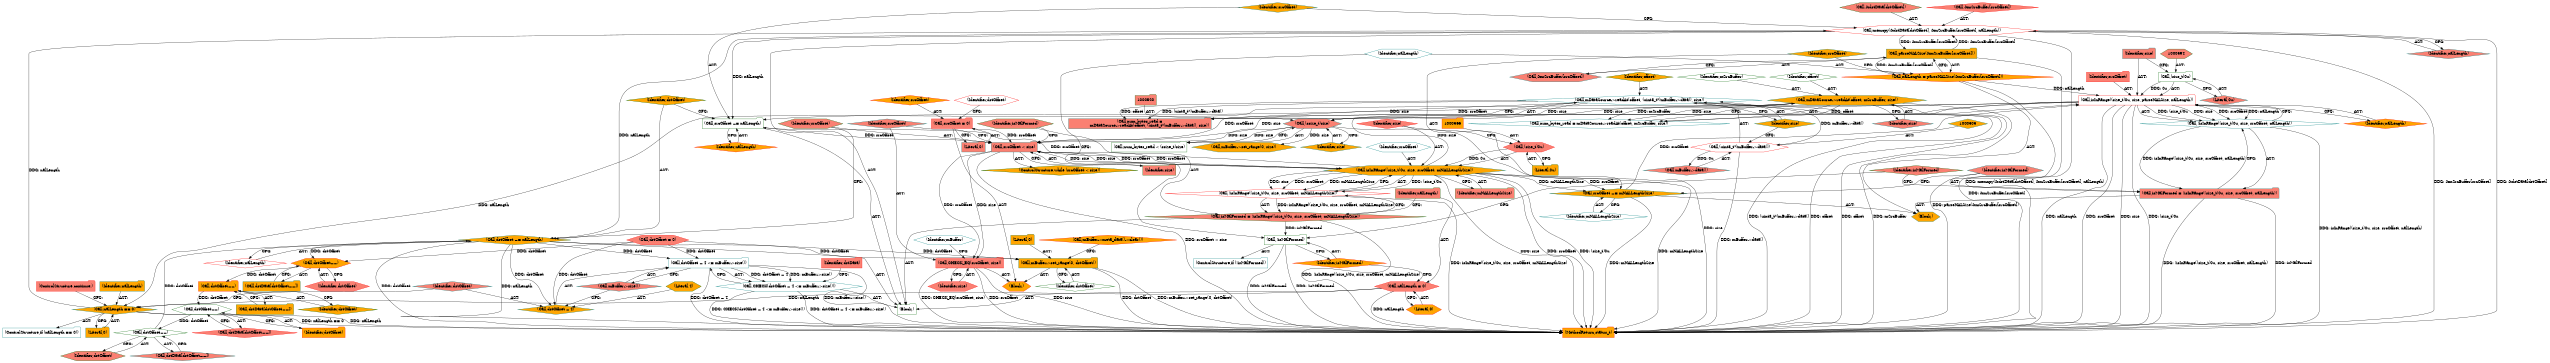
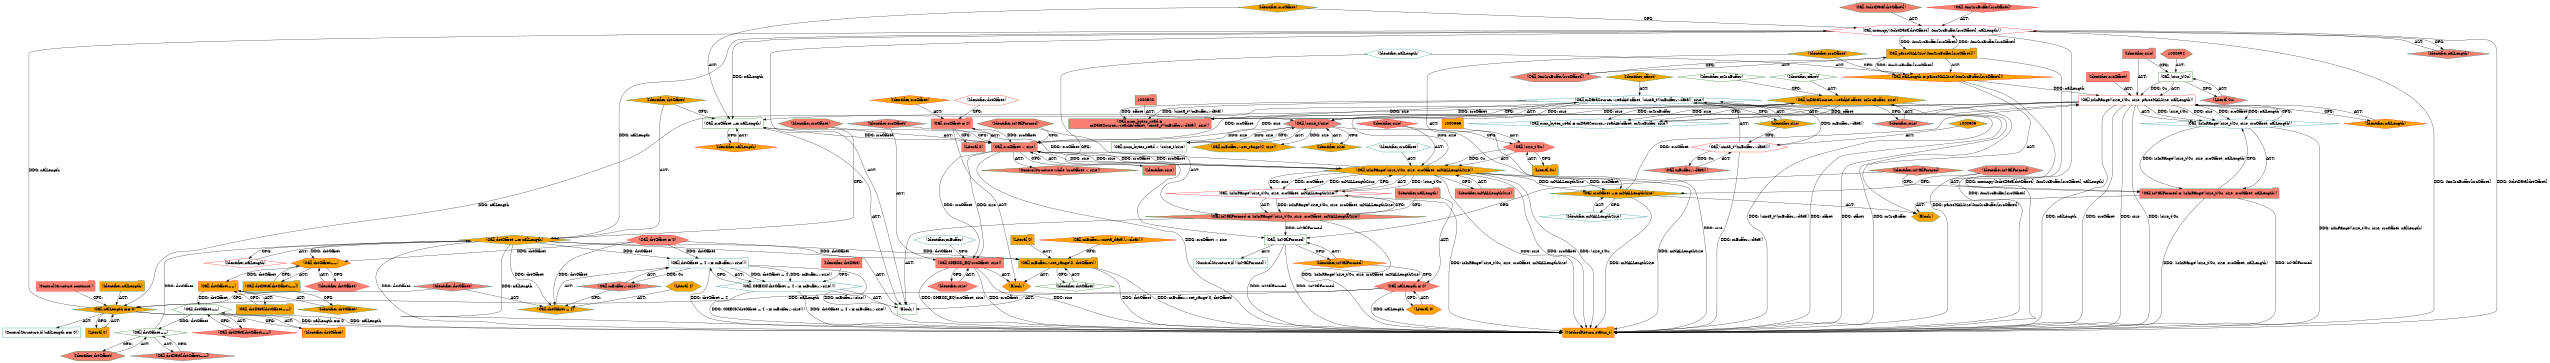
(1938, 67) -> none
(1797, 89) -> (1797, 89)
(1060, 170) -> (1060, 170)
(675, 275) -> (675, 275)
